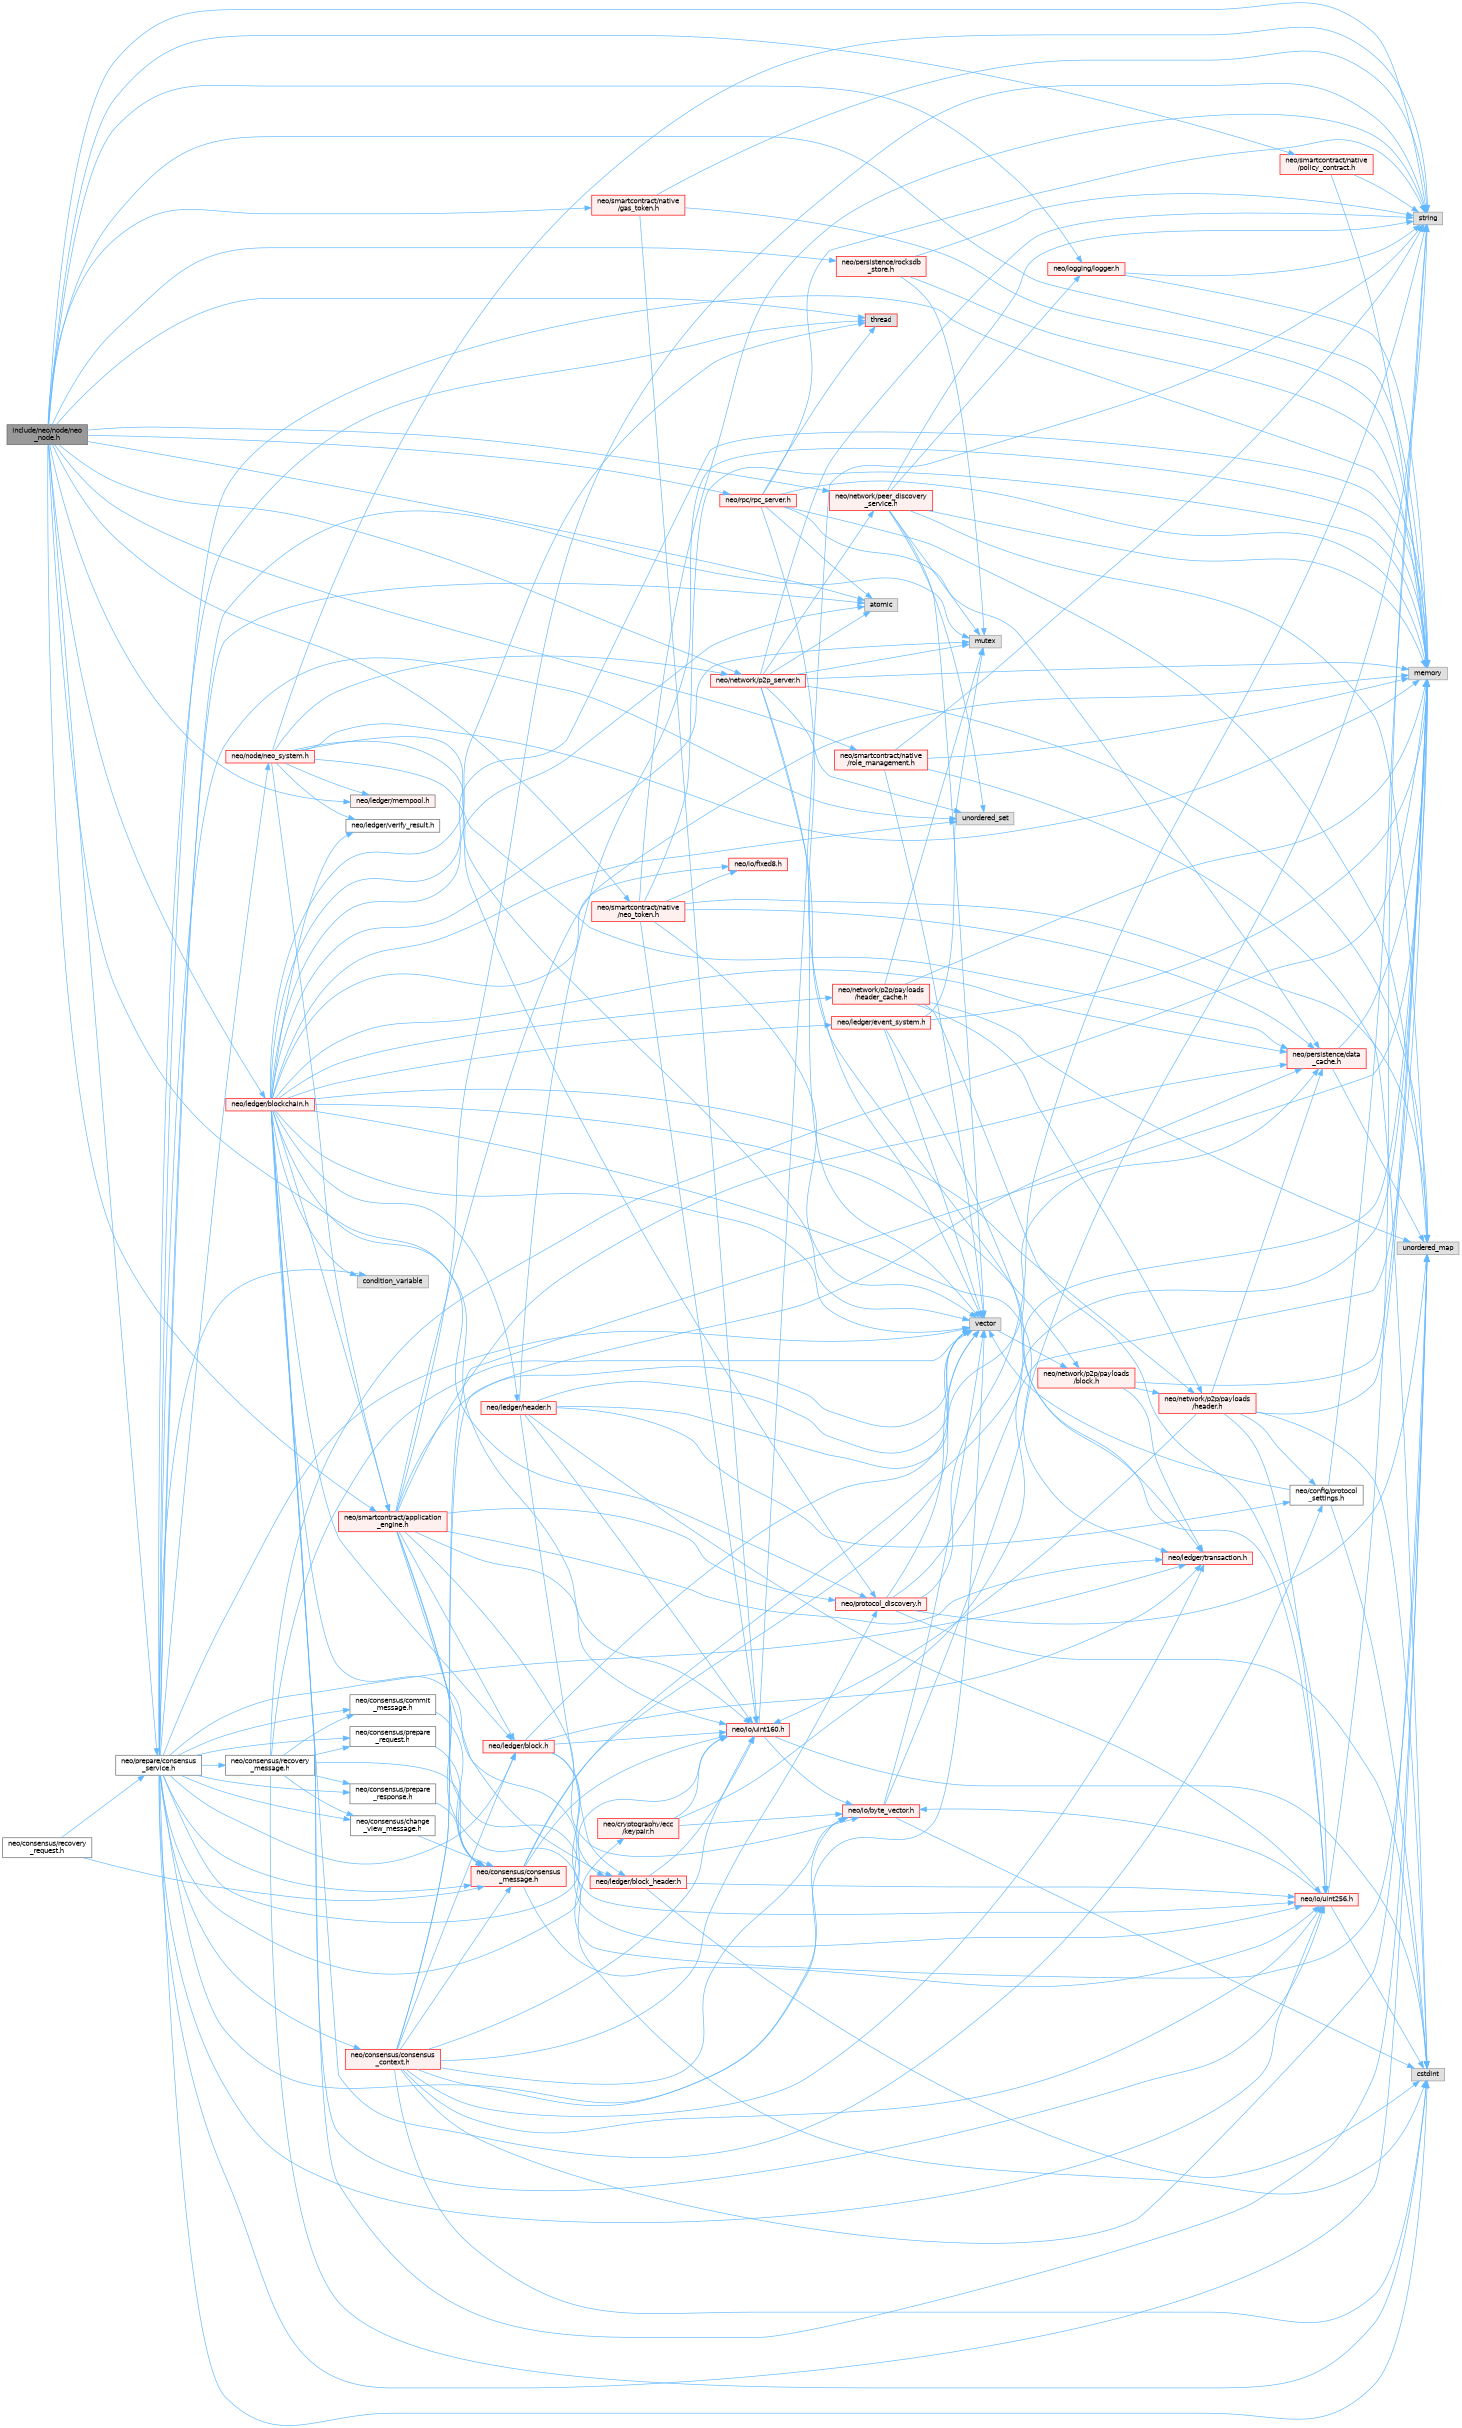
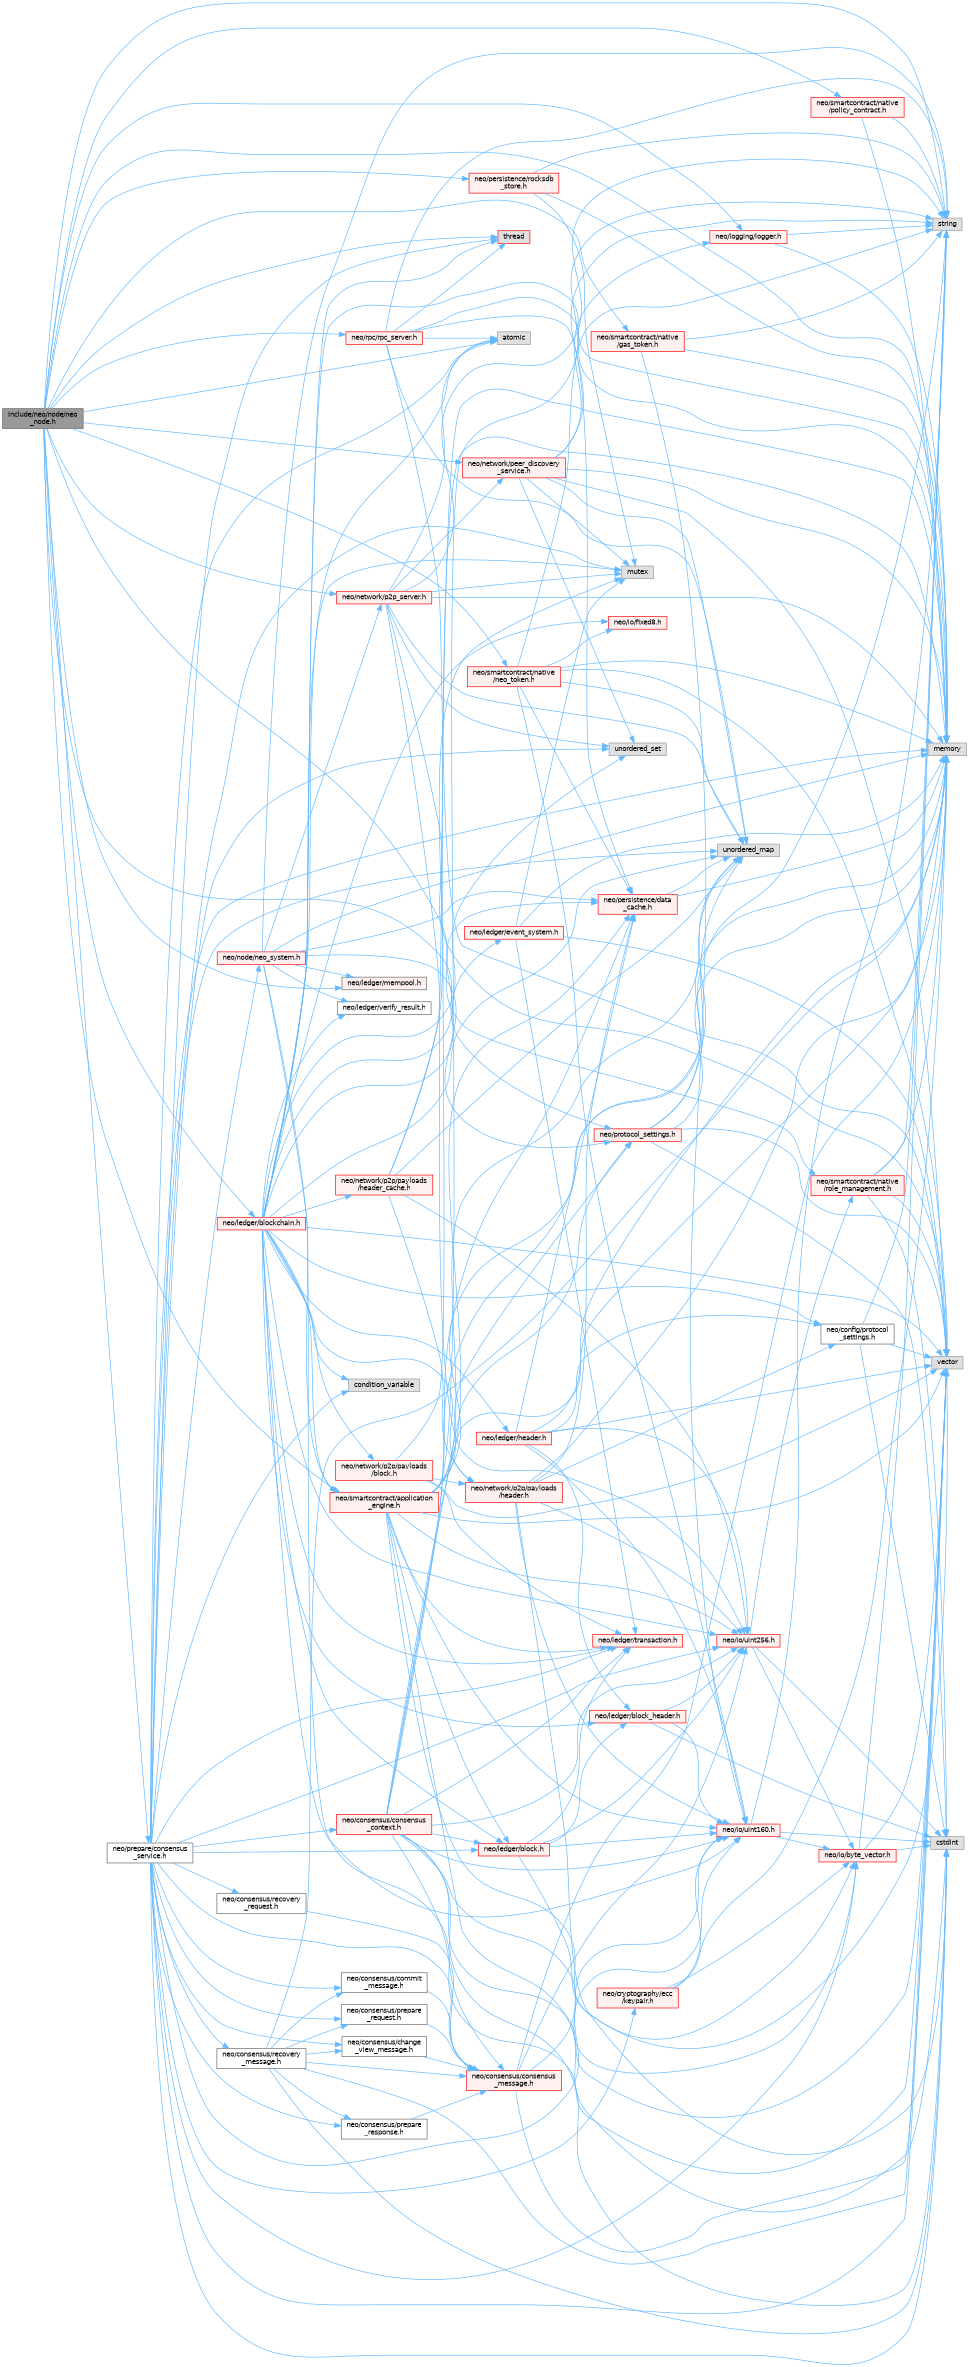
(1388, 1105) -> (788, 1415)
(1036, 1351) -> (683, 1482)
(881, 1604) -> (638, 1135)
(100, 1809) -> (203, 1877)
